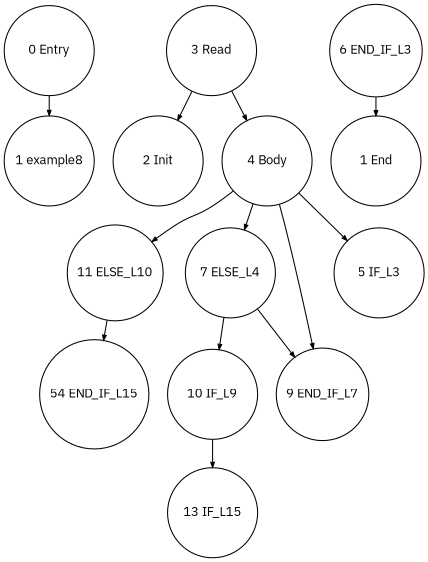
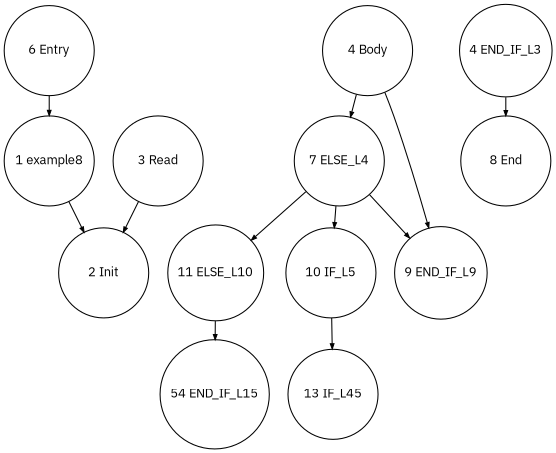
(49, 51) -> (49, 51)
(376, 51) -> (506, 51)
(238, 103) -> none
(376, 161) -> (506, 161)
none -> (75, 215)
(195, 215) -> (281, 214)
(379, 273) -> none
(213, 394) -> (331, 273)
(323, 394) -> (441, 273)
(213, 513) -> (333, 394)
